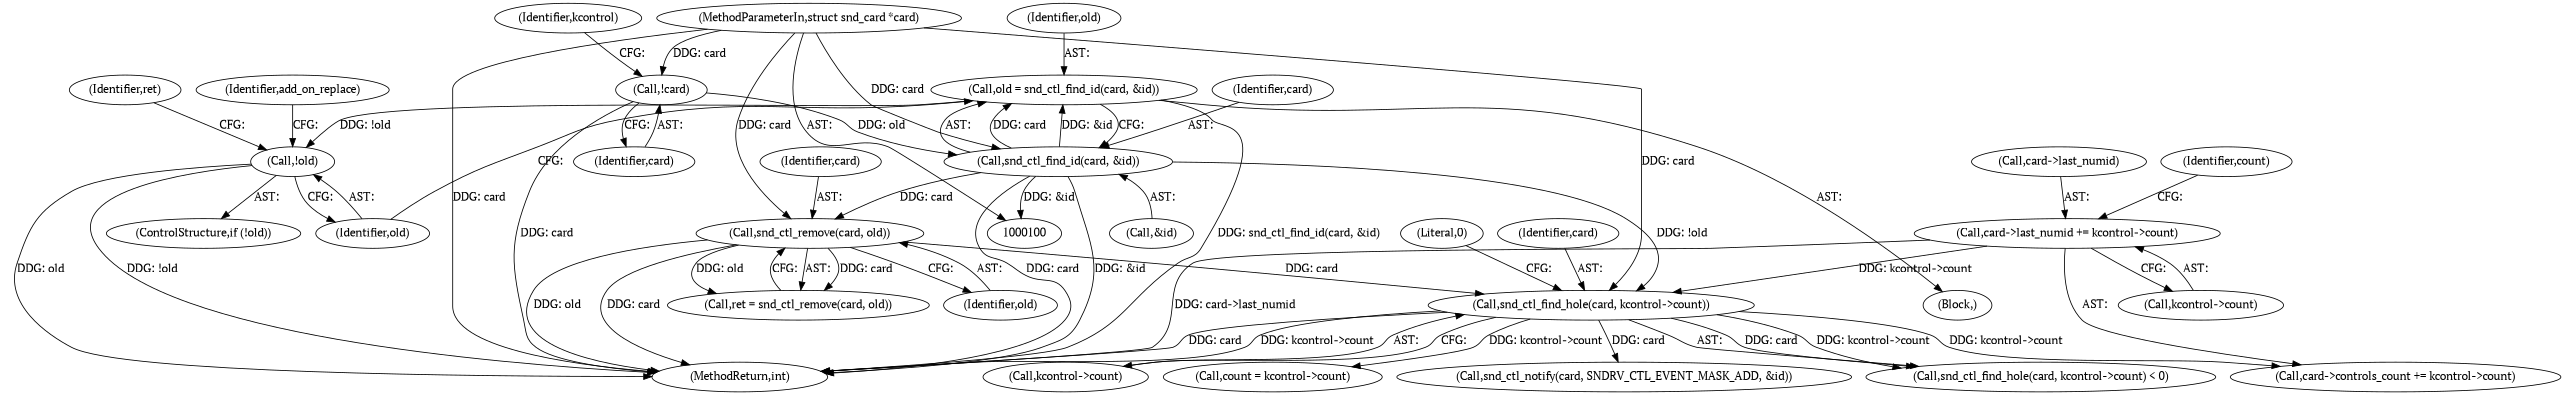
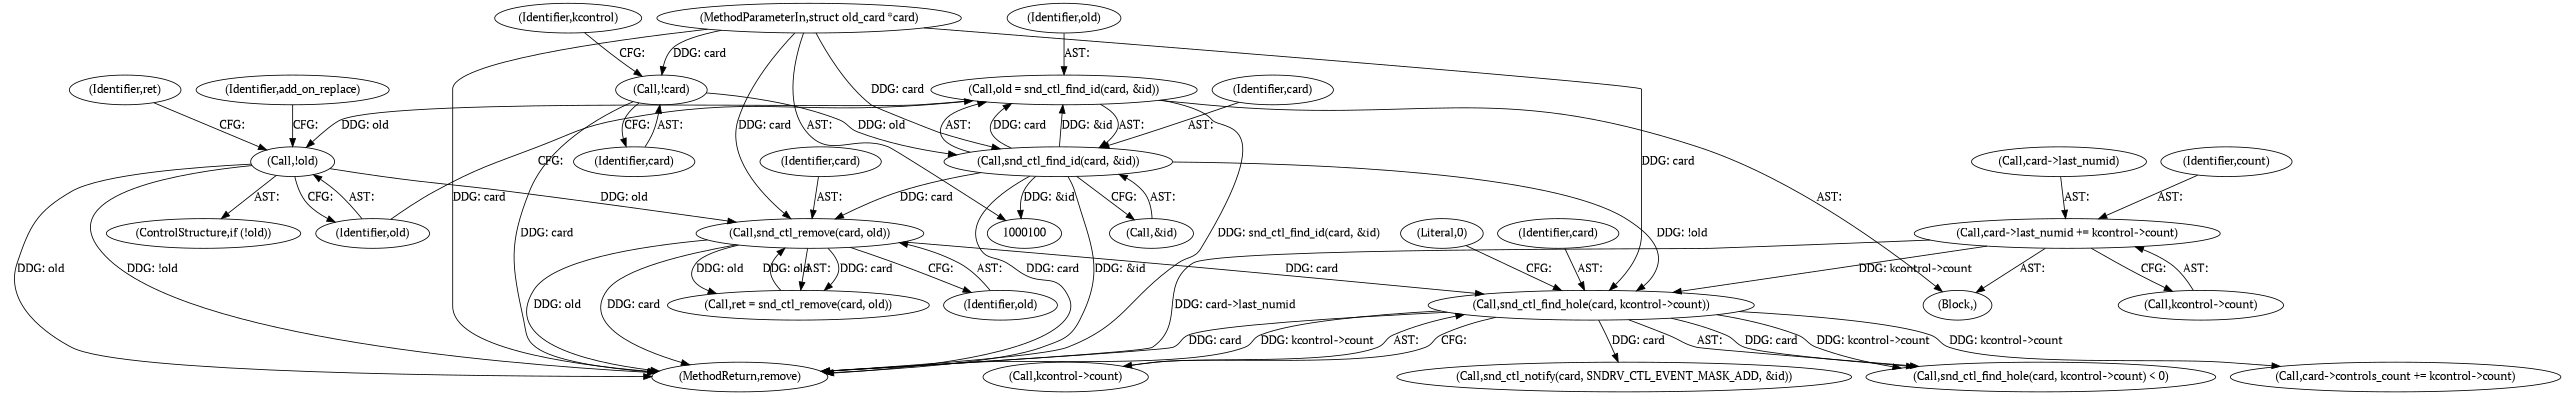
(809, 18) -> (809, 18)
(365, 126) -> (365, 126)
(1133, 126) -> (1133, 126)
none -> (519, 193)
none -> (1102, 196)
(2172, 198) -> (2172, 198)
(786, 269) -> (786, 269)
(2149, 341) -> (2014, 268)
(740, 377) -> (740, 377)
(1273, 377) -> none
